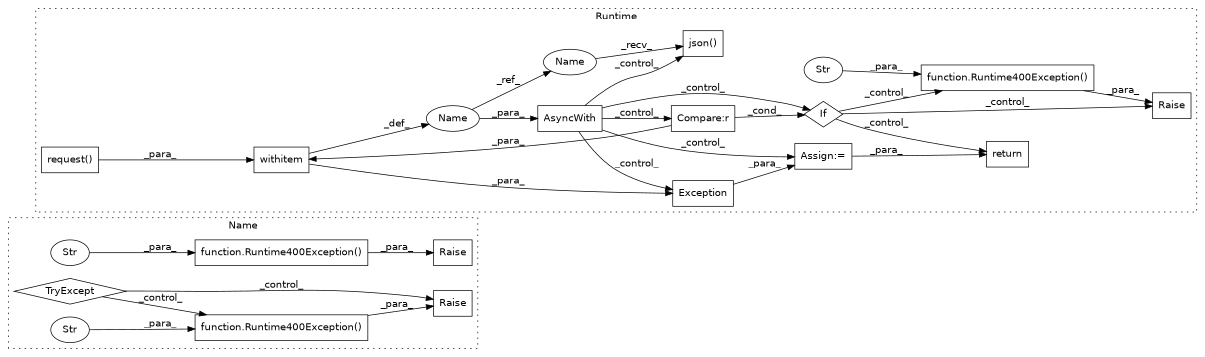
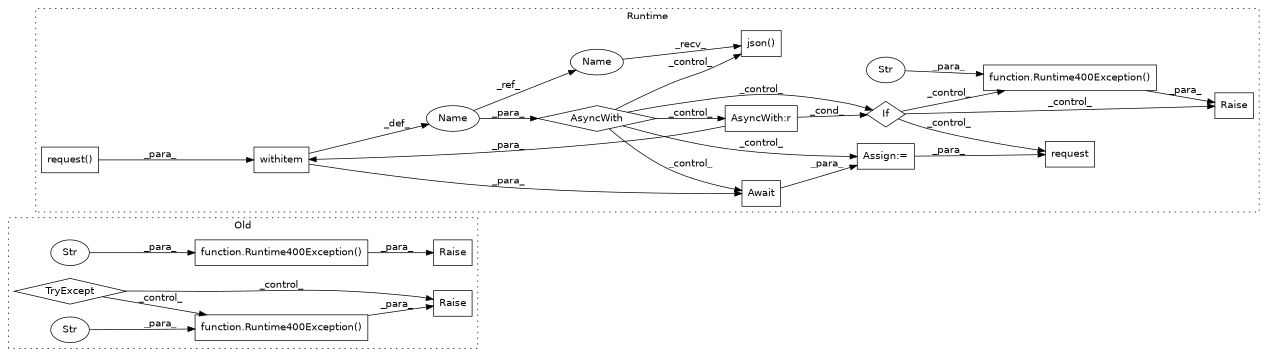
(570, 119) -> (597, 119)
(703, 119) -> (761, 119)
(1008, 154) -> (1070, 154)
(703, 193) -> (761, 193)
(243, 226) -> (243, 226)
